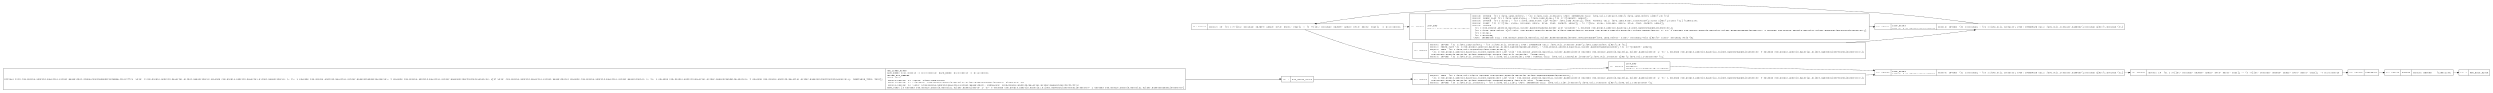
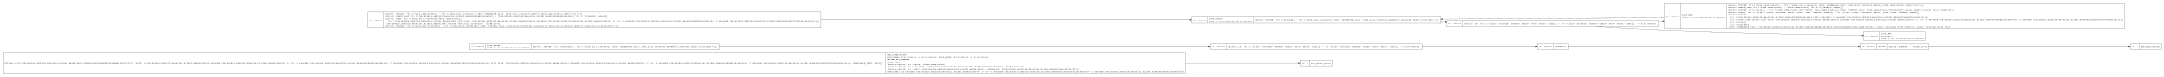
(1772, 68) -> none
(1639, 79) -> none
